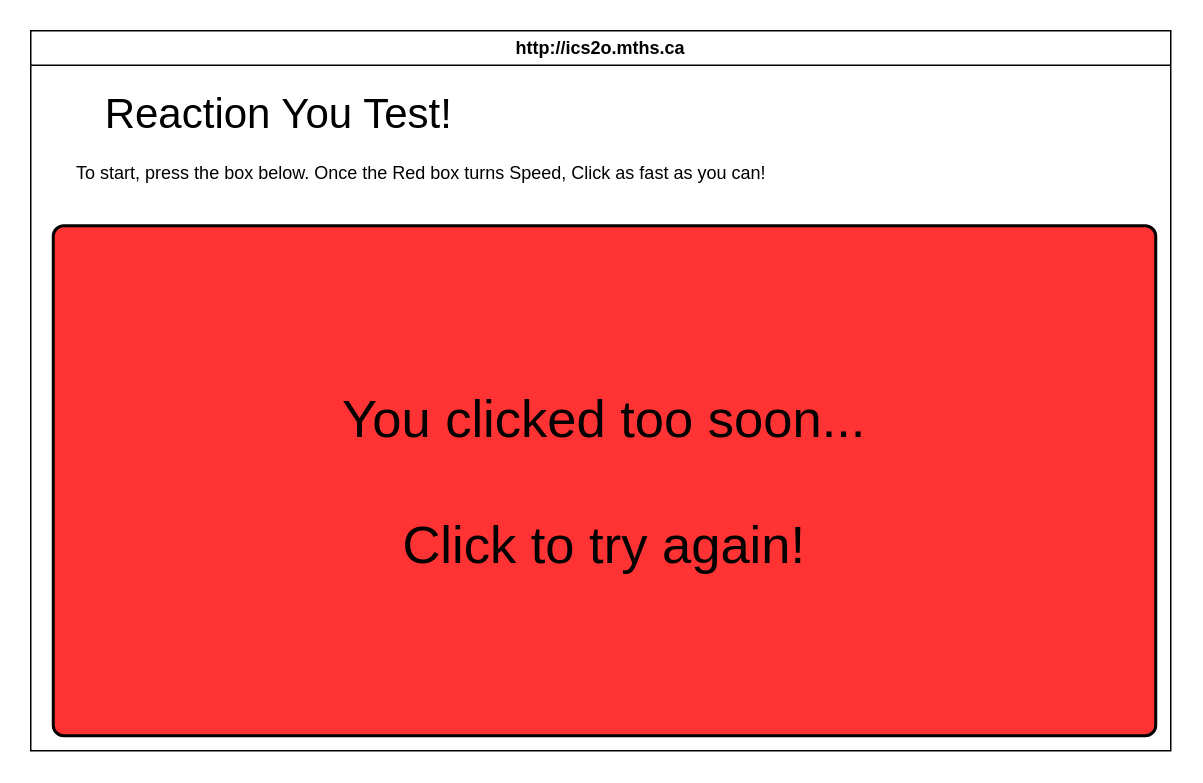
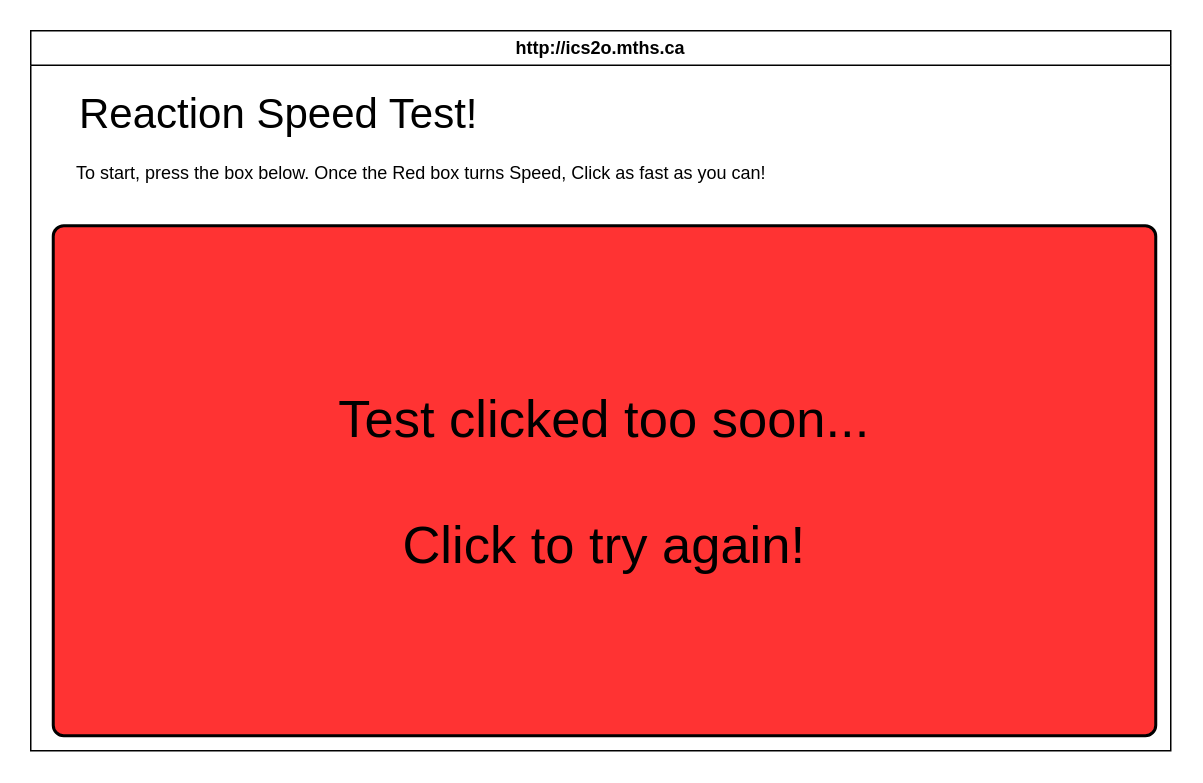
(279, 113) -> (279, 113)
(605, 481) -> (605, 481)
